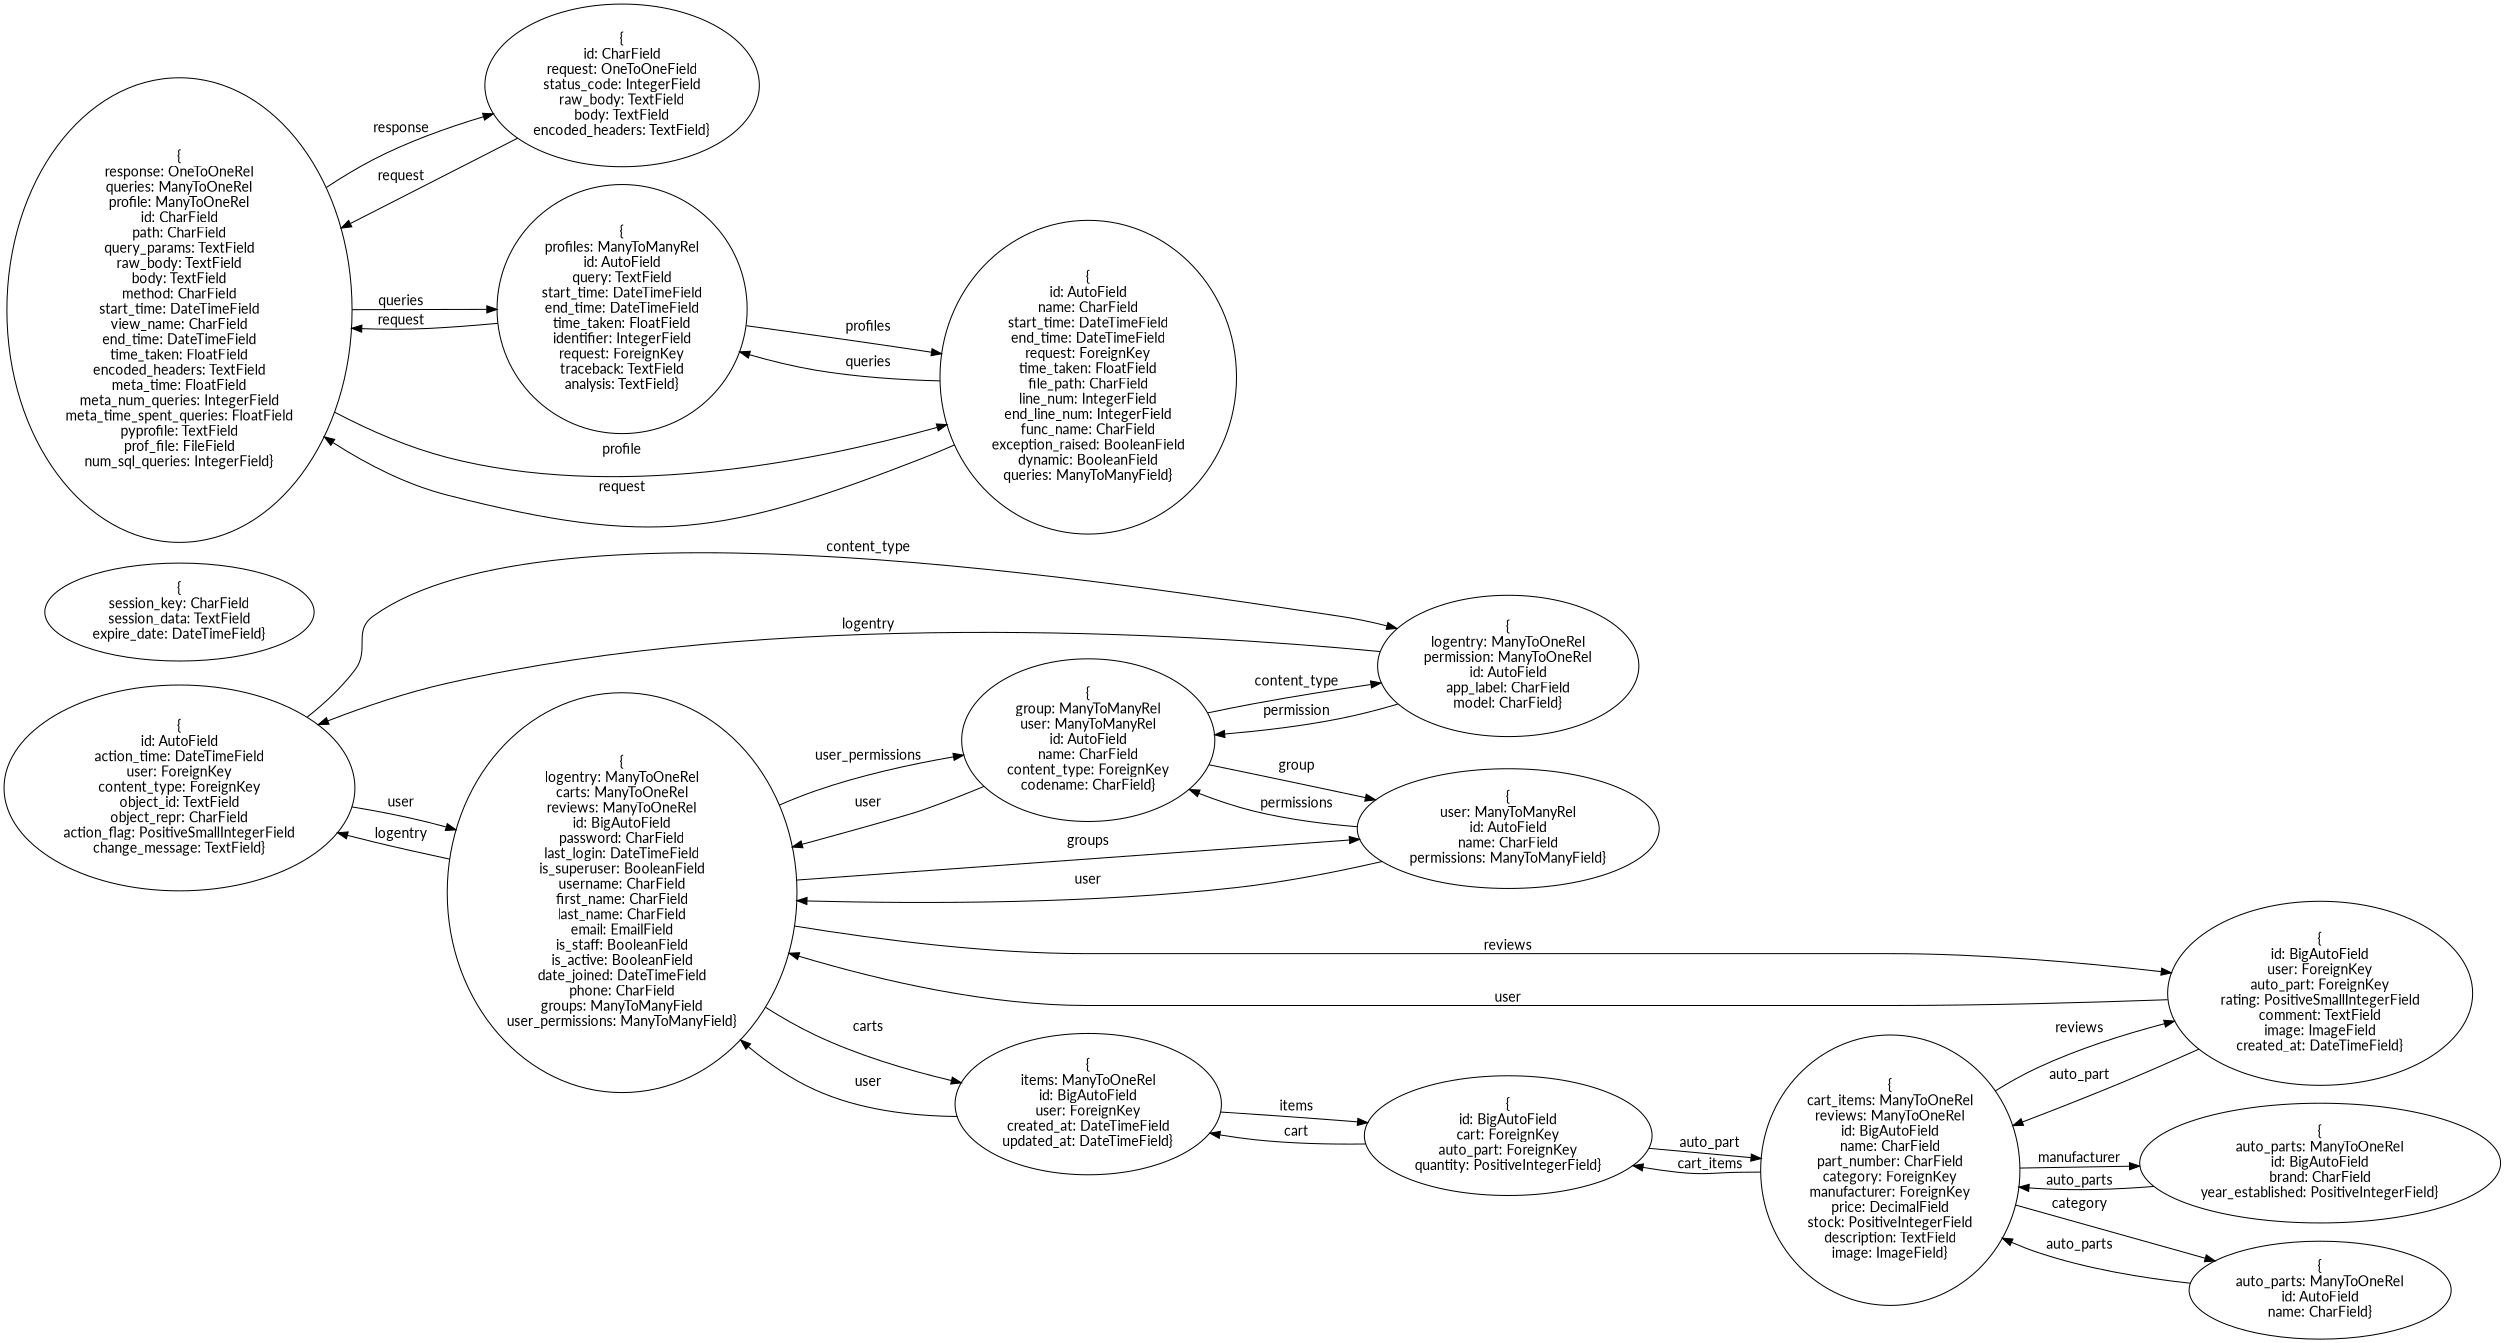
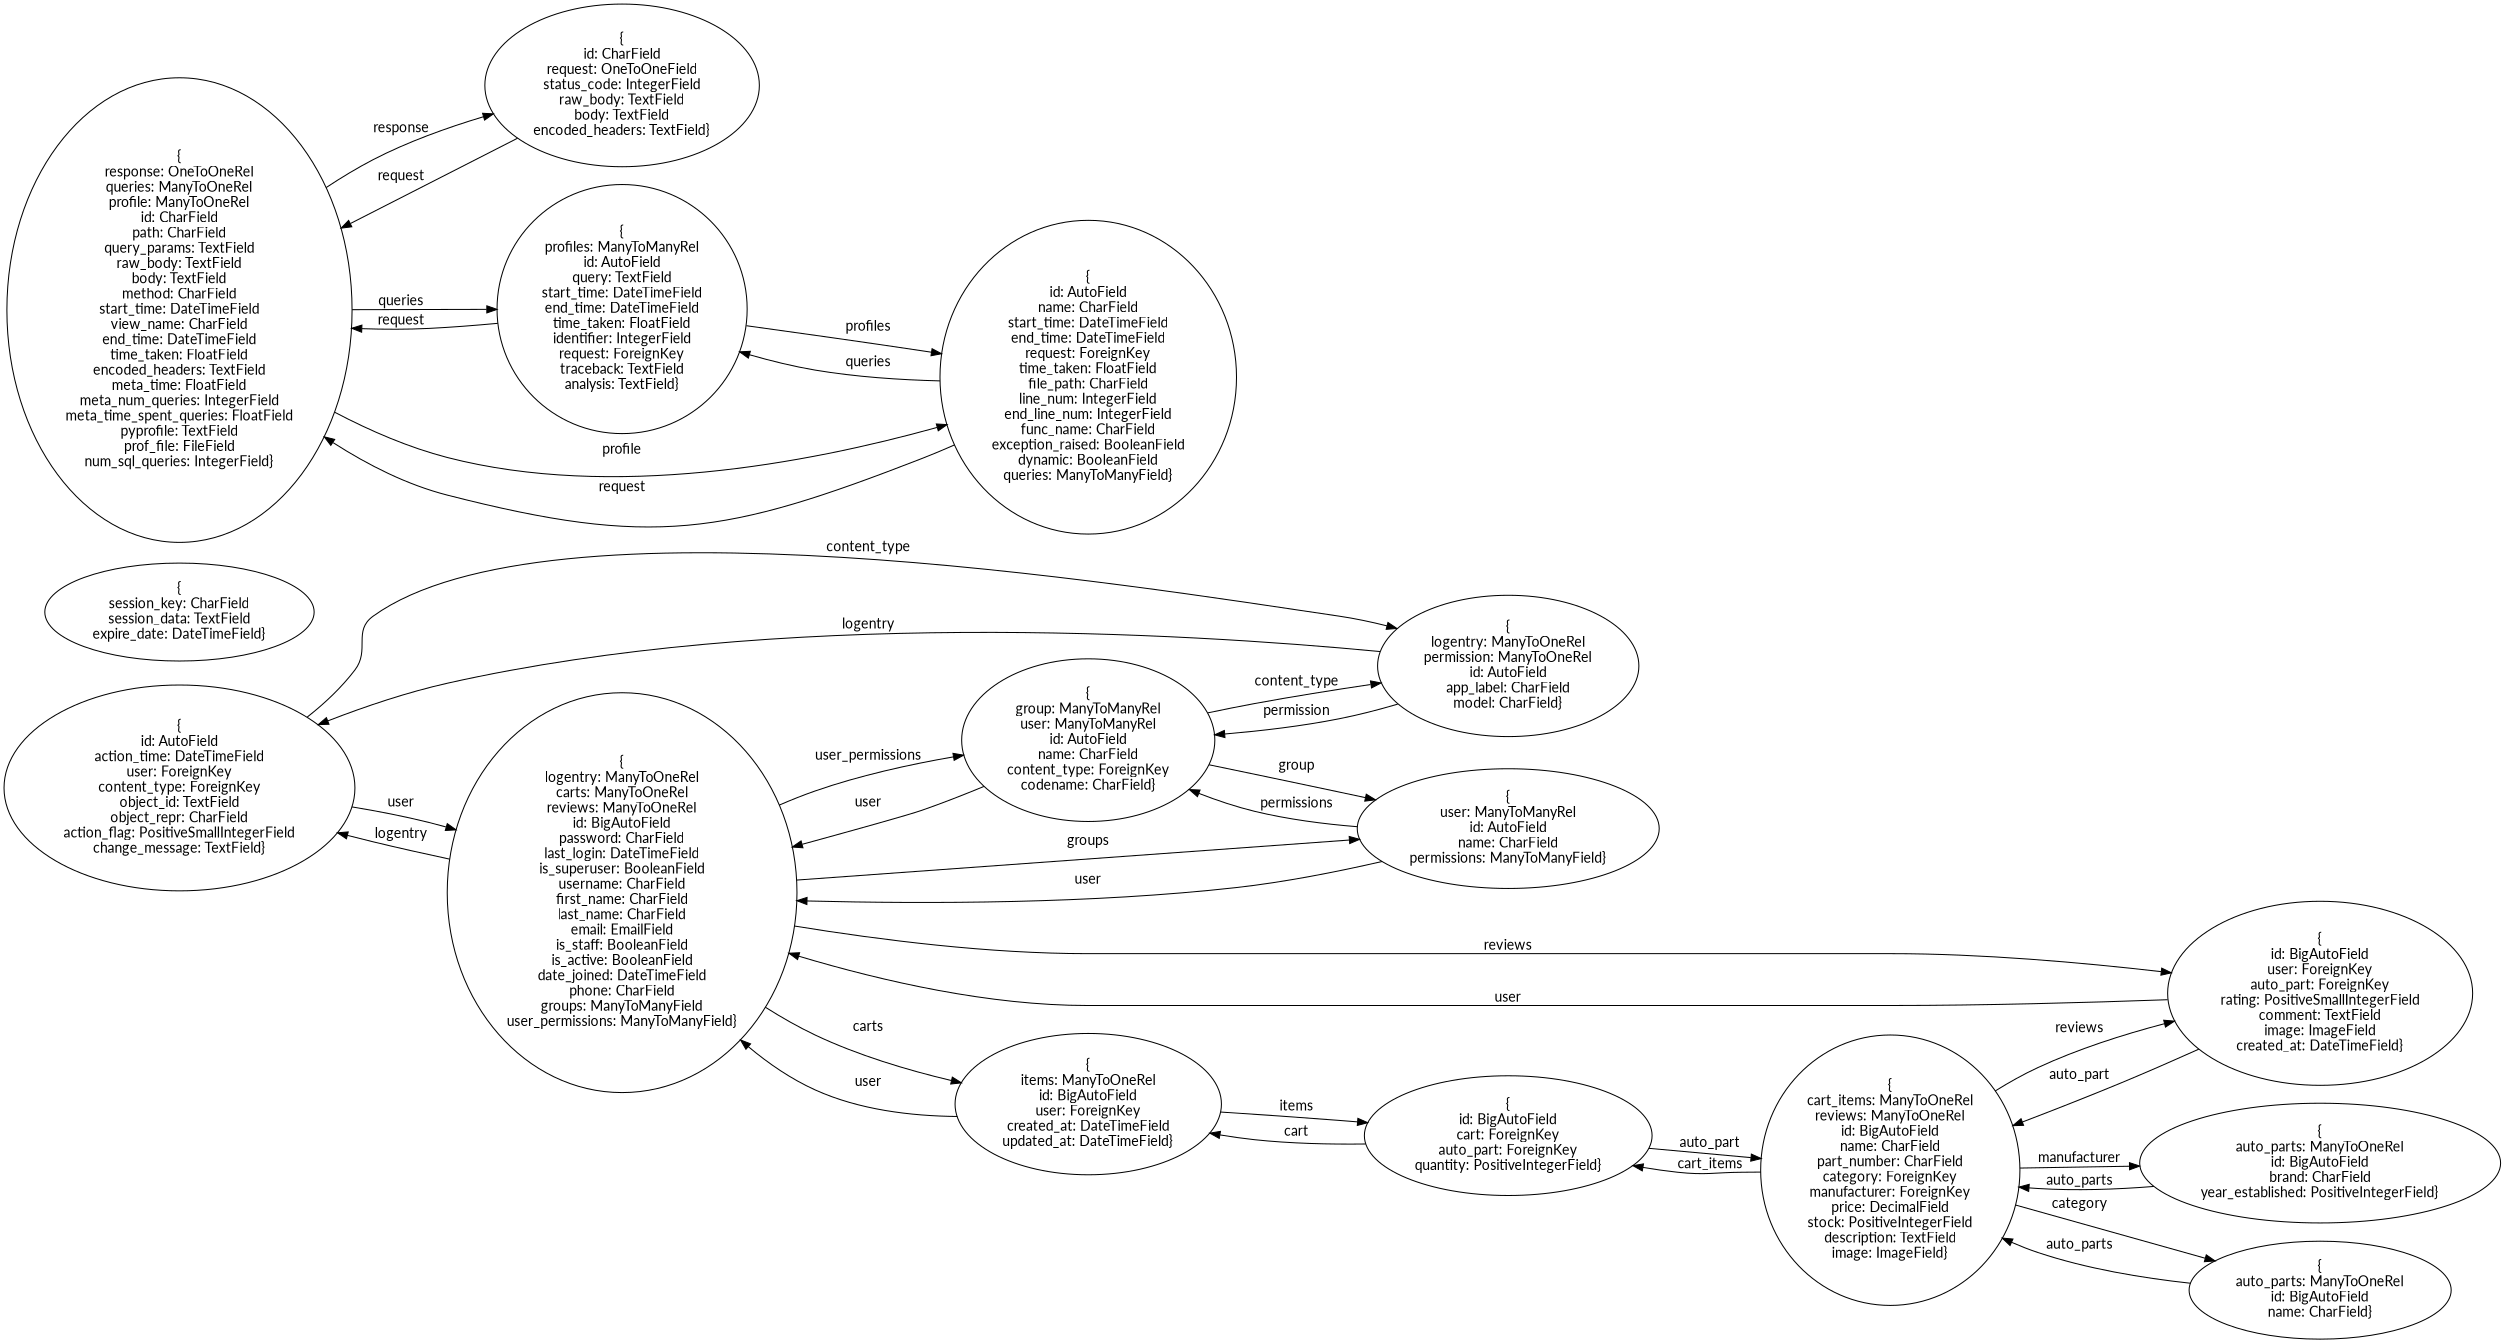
(2320, 1290) -> (2320, 1290)
